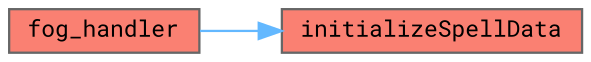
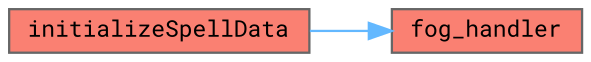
(229, 31) -> (339, 31)
